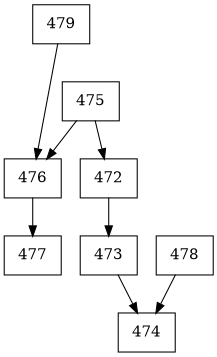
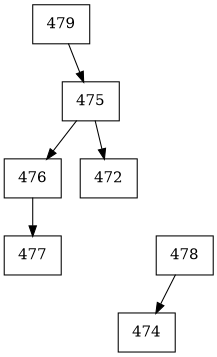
(48, 96) -> (74, 58)
(109, 255) -> none
